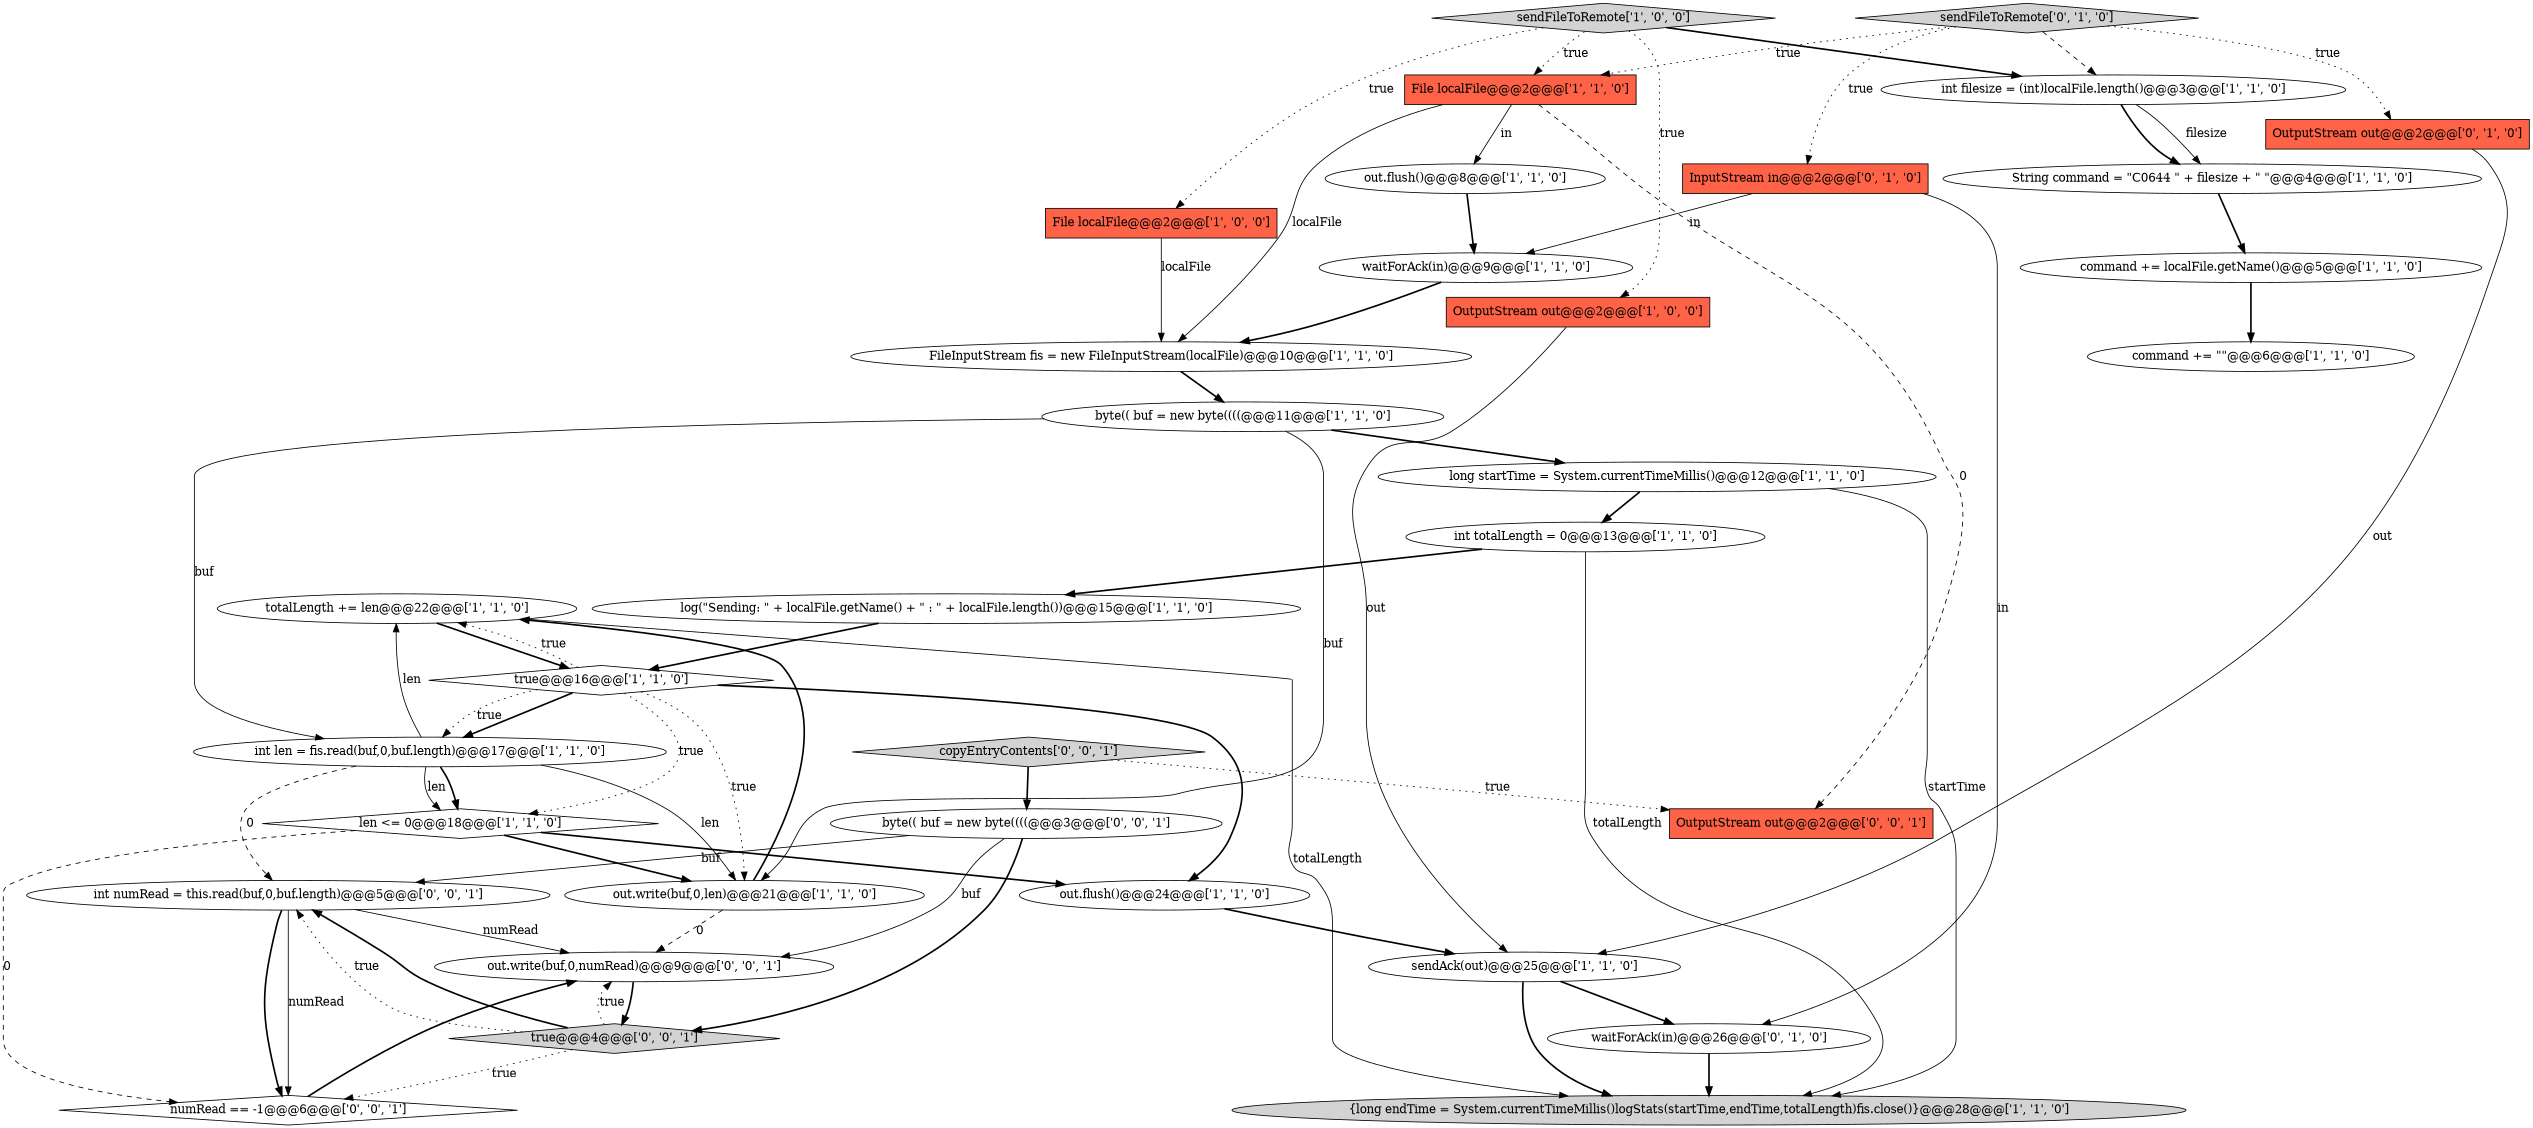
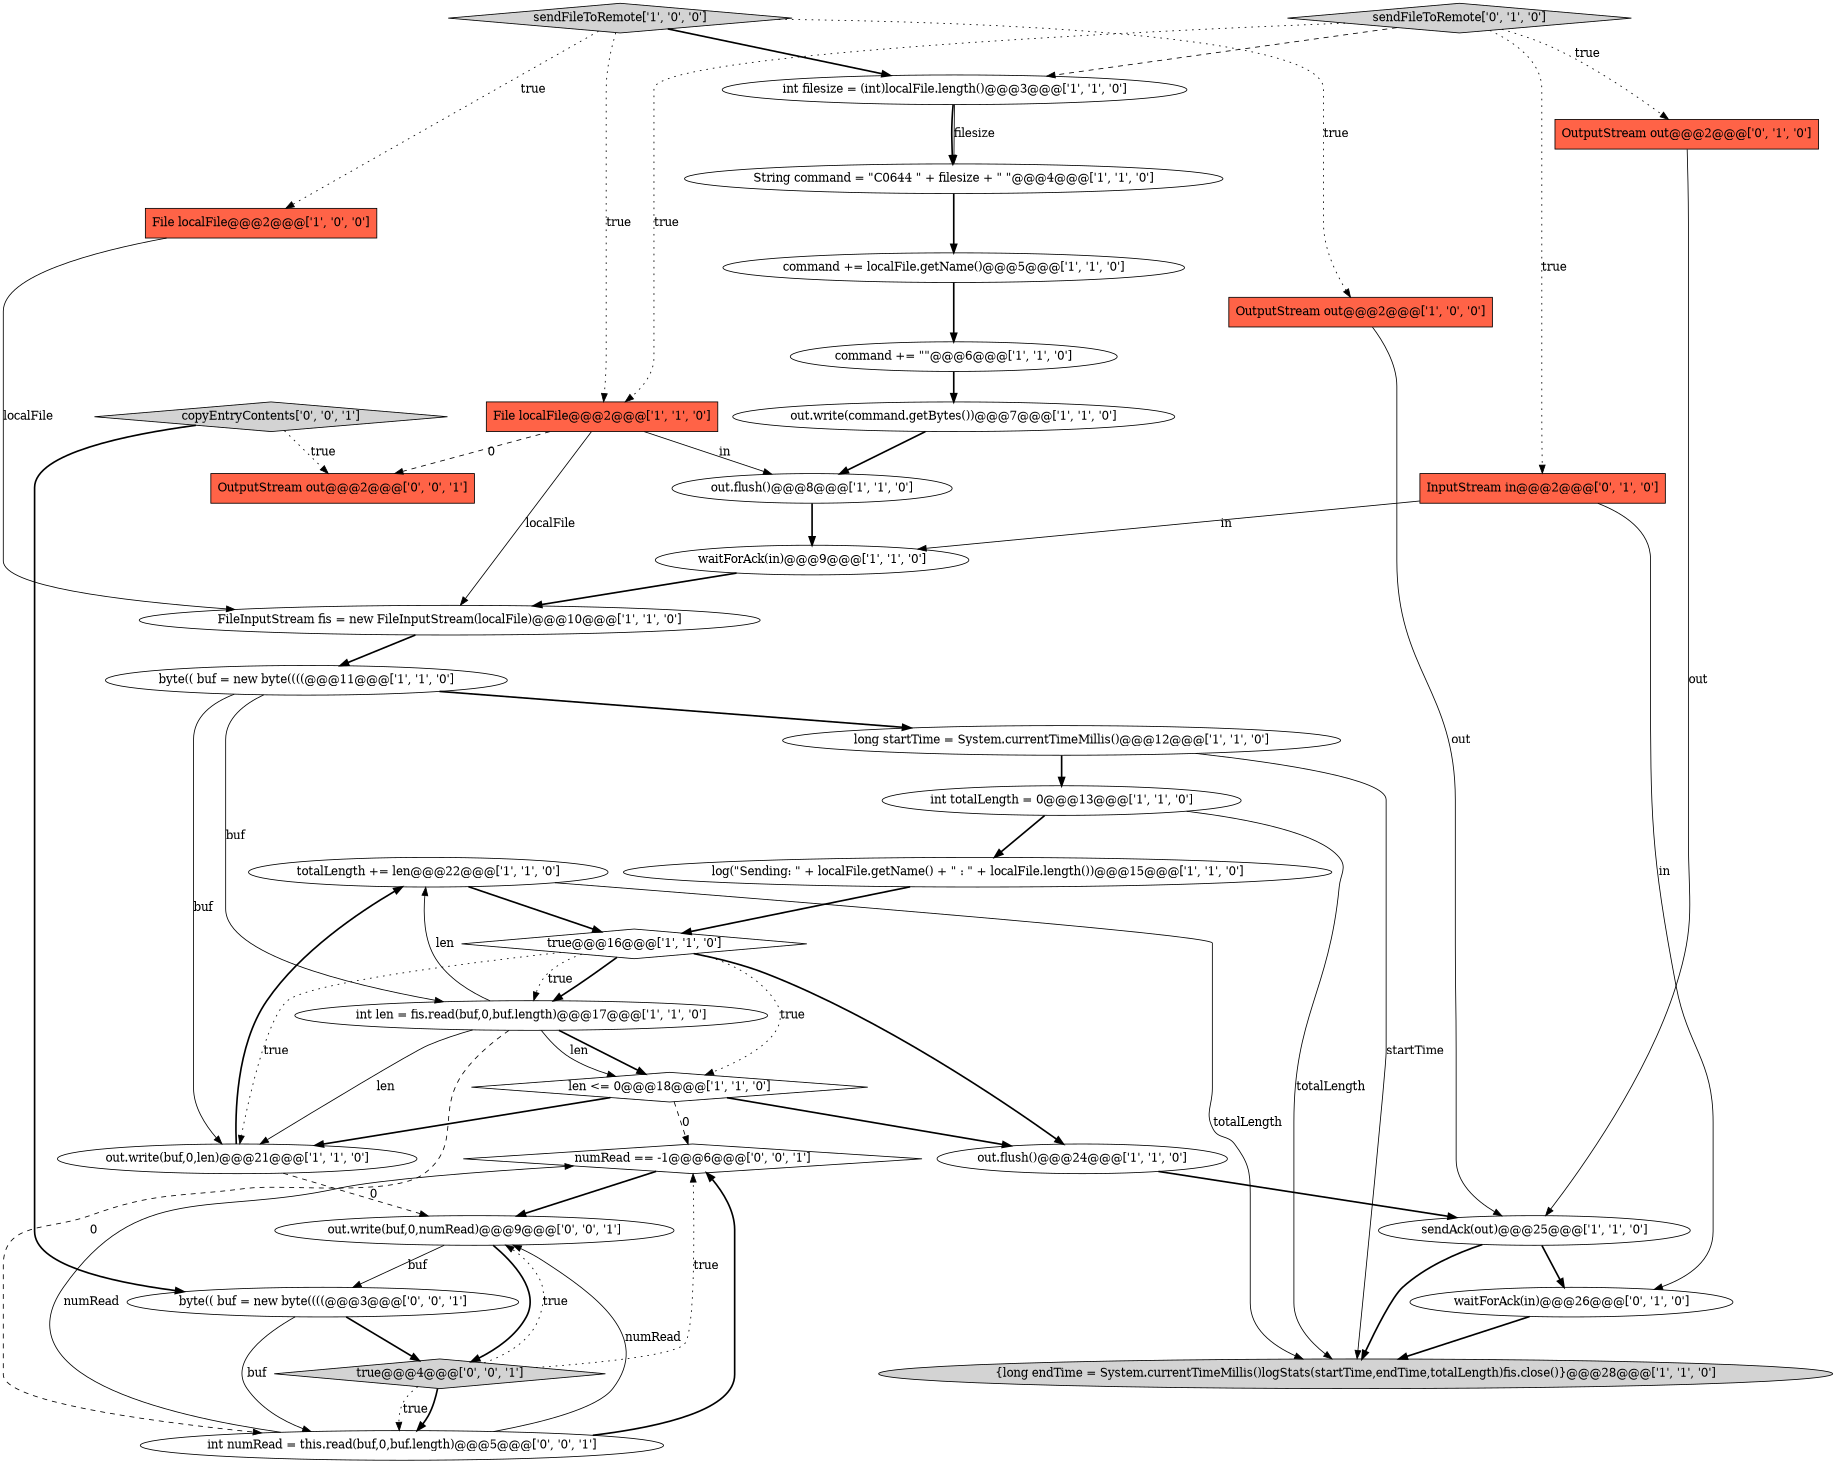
none -> (954, 417)
(523, 643) -> none
(911, 920) -> (402, 1265)
